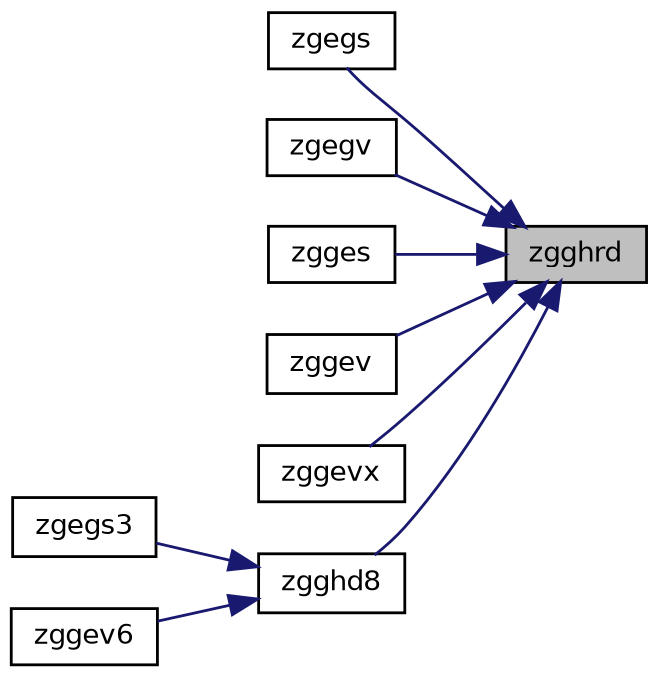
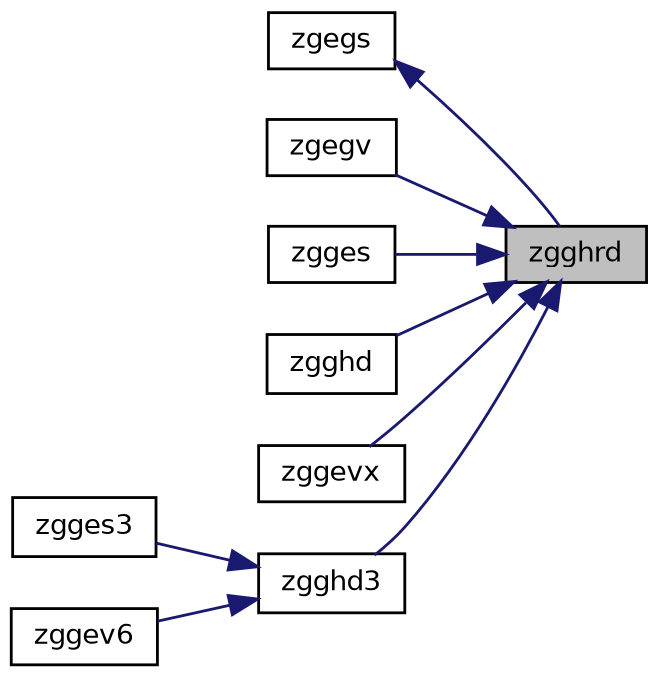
(426, 138) -> (492, 150)
(332, 364) -> (332, 364)
(84, 527) -> (84, 527)
(332, 583) -> (332, 583)
